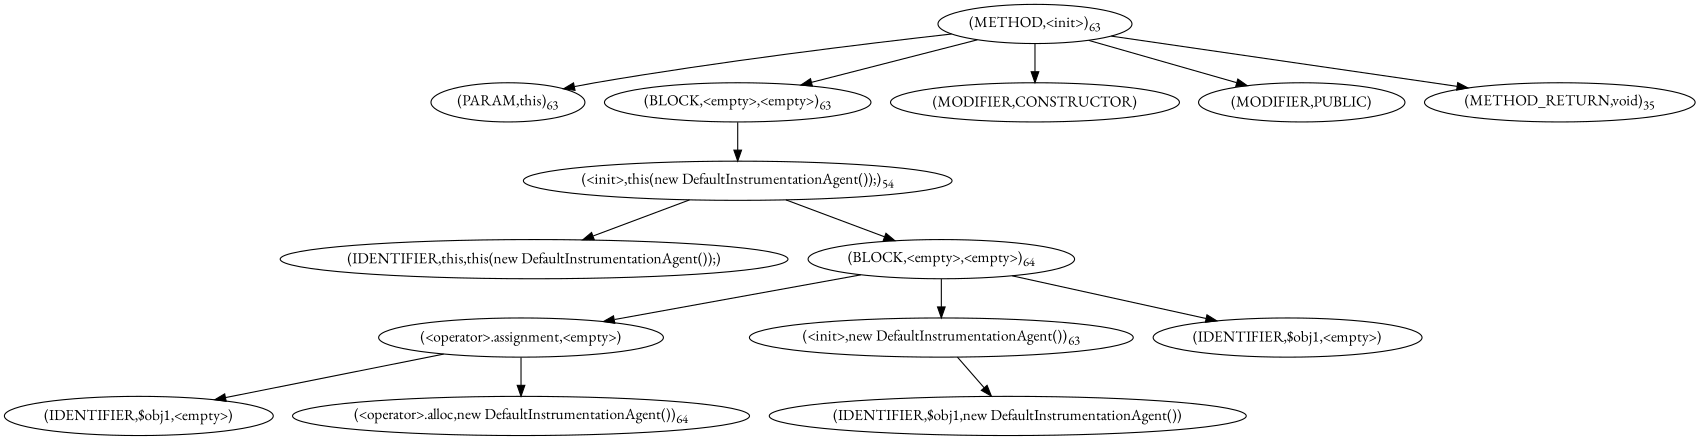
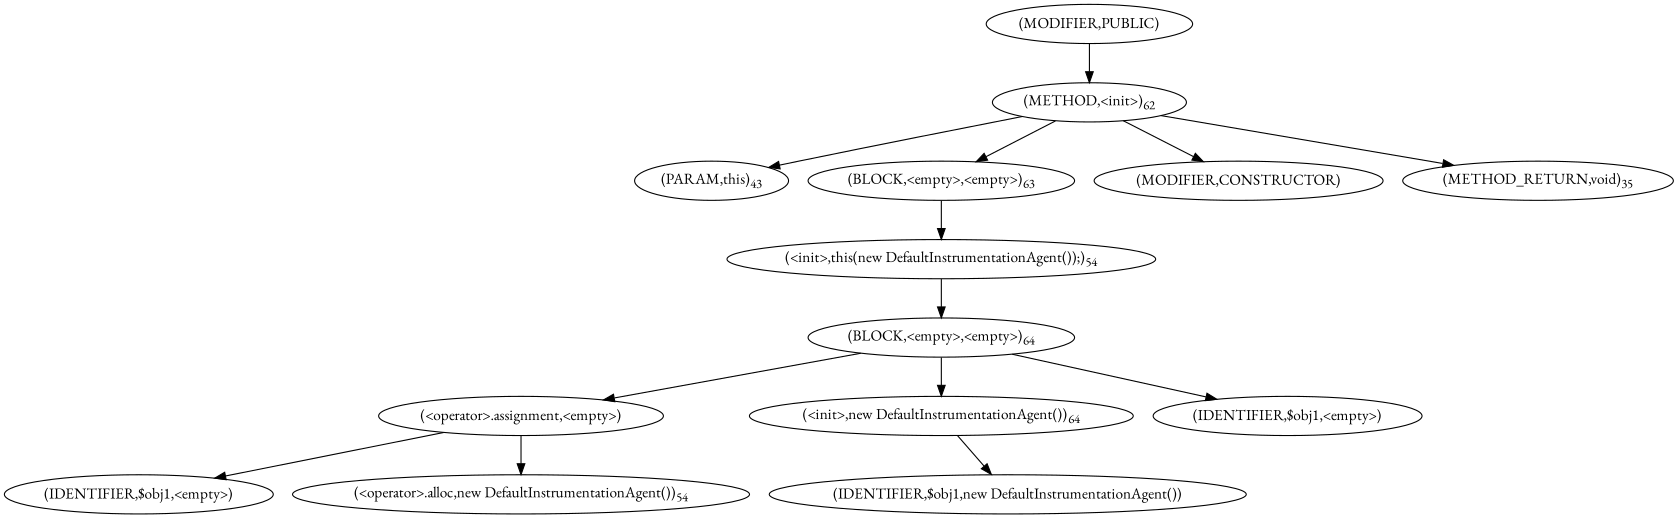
(1095, 22) -> (1149, 101)
(1163, 62) -> (1089, 58)
(553, 101) -> (756, 179)
(534, 259) -> none
(1074, 336) -> (1074, 414)
(682, 414) -> (682, 493)
